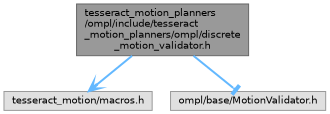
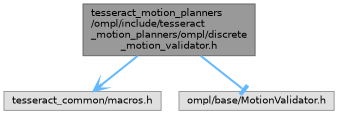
(78, 101) -> (83, 101)
